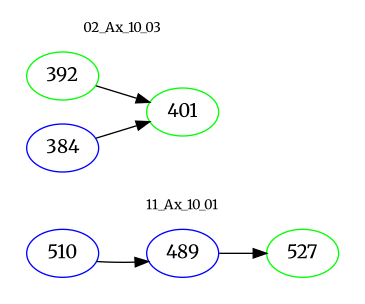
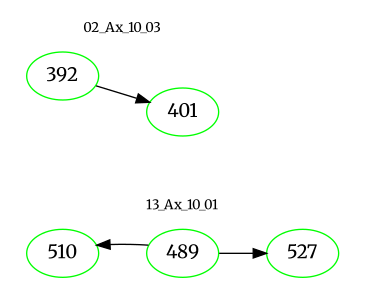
(63, 148) -> none
(183, 206) -> (183, 206)
(63, 253) -> (63, 253)
(183, 253) -> (183, 253)
(116, 262) -> (129, 244)
